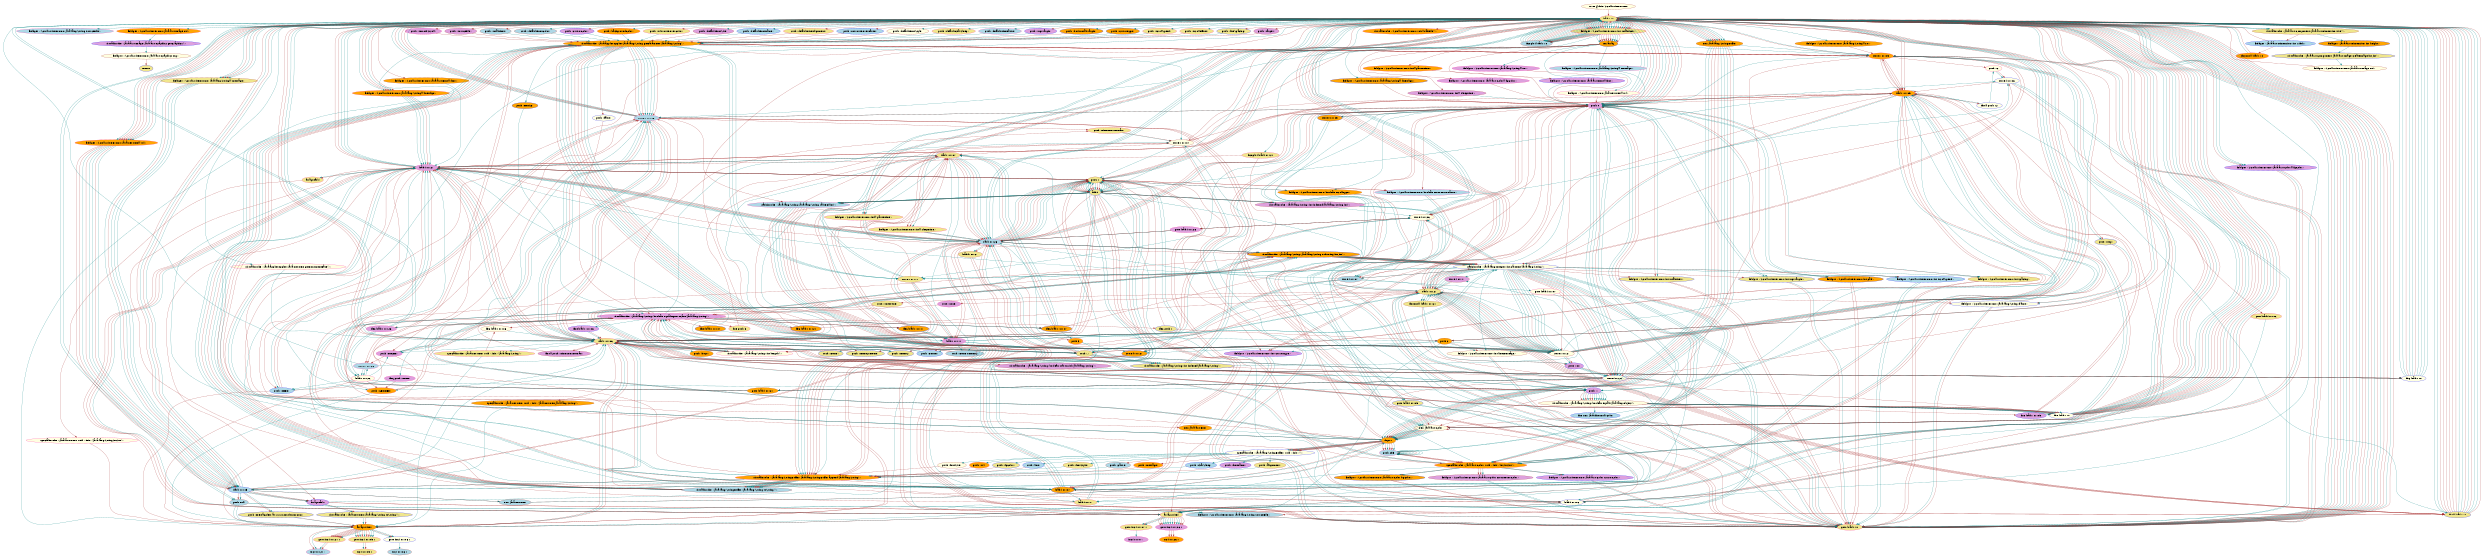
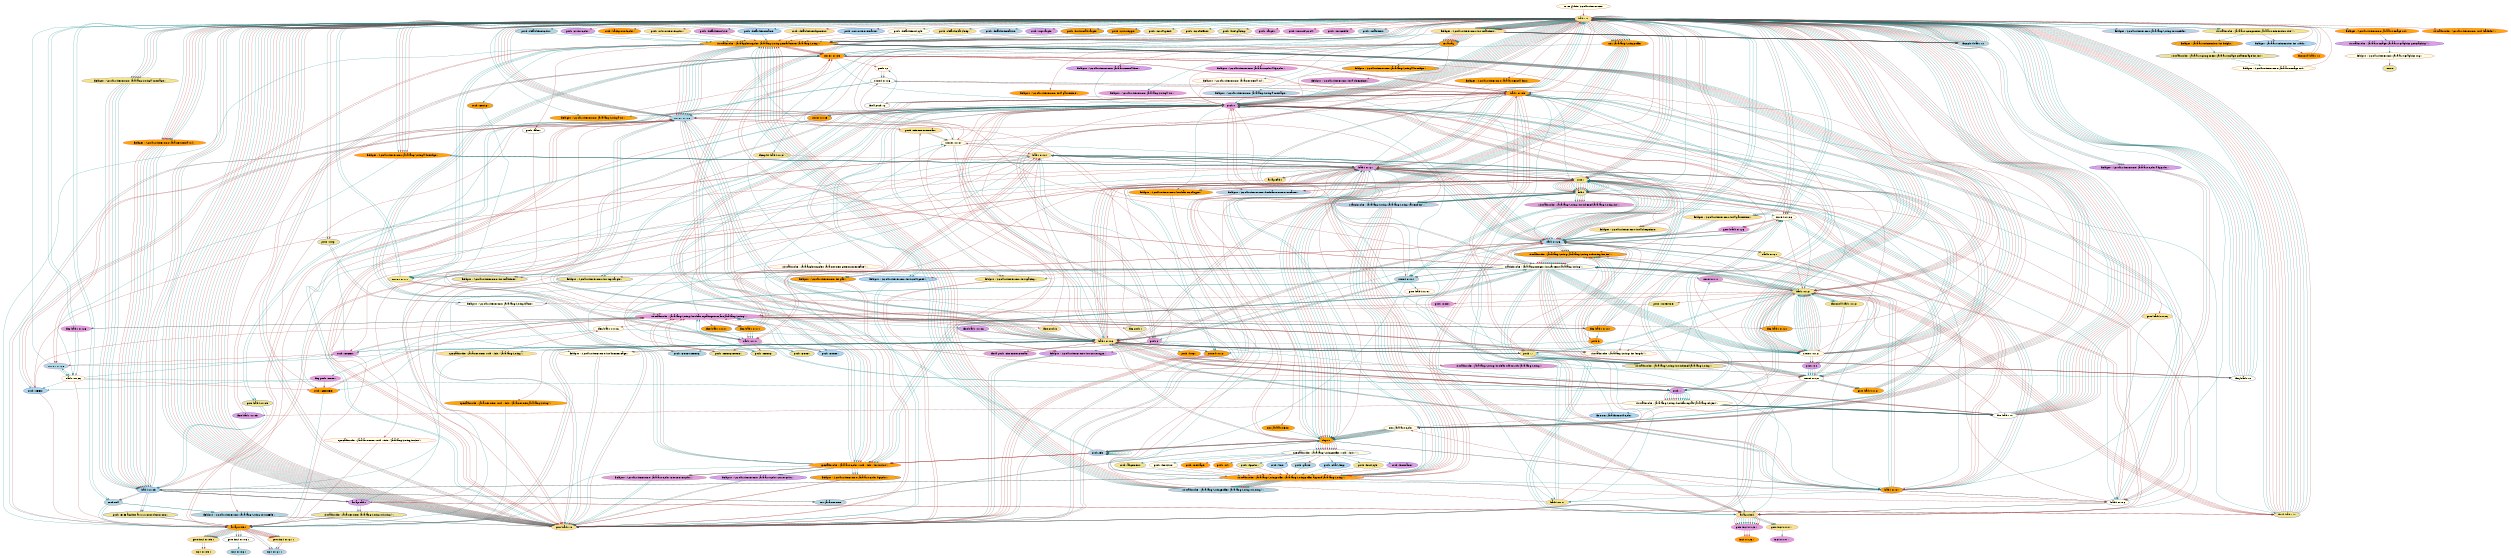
(1798, 93) -> (839, 111)
(437, 303) -> (213, 244)
(1445, 341) -> (1154, 341)
